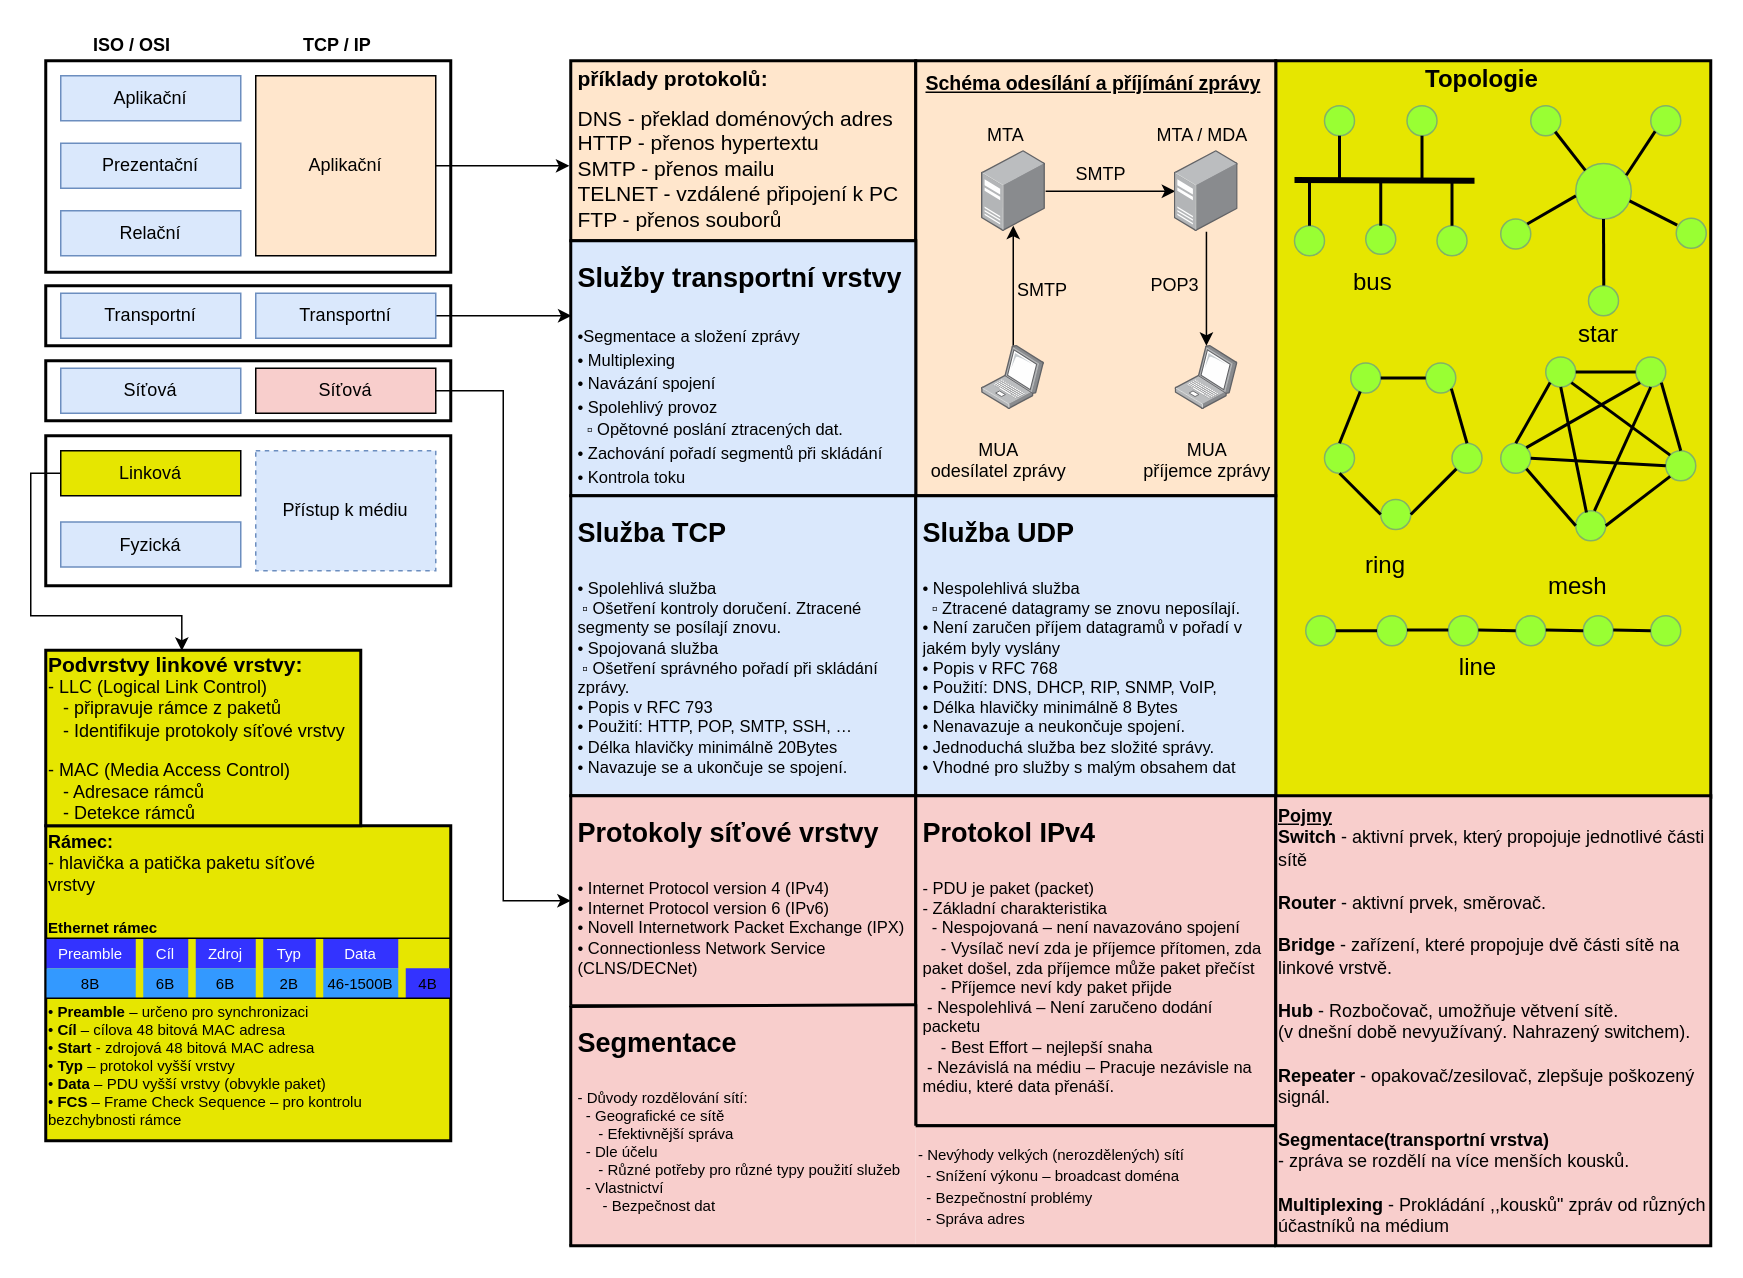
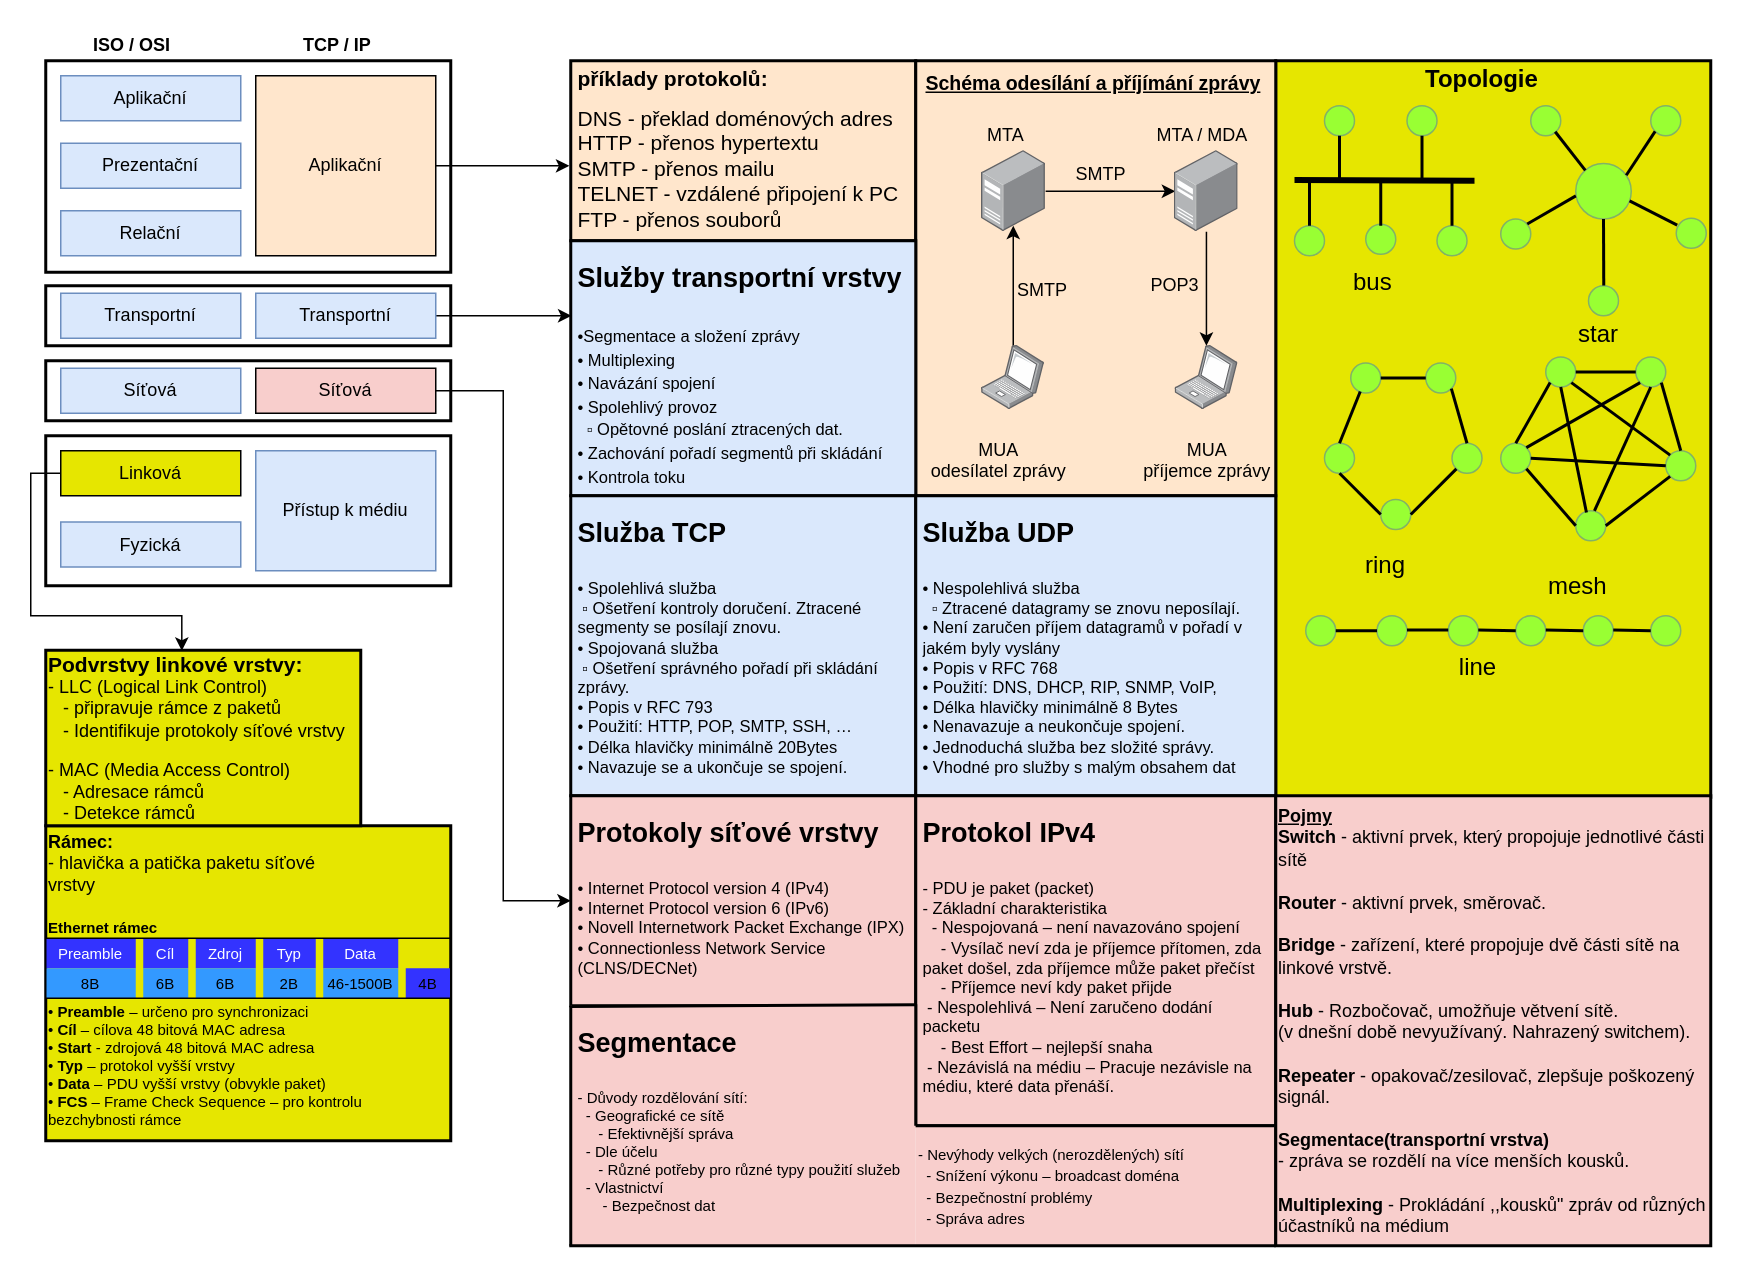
(346, 511) -> (346, 511)
